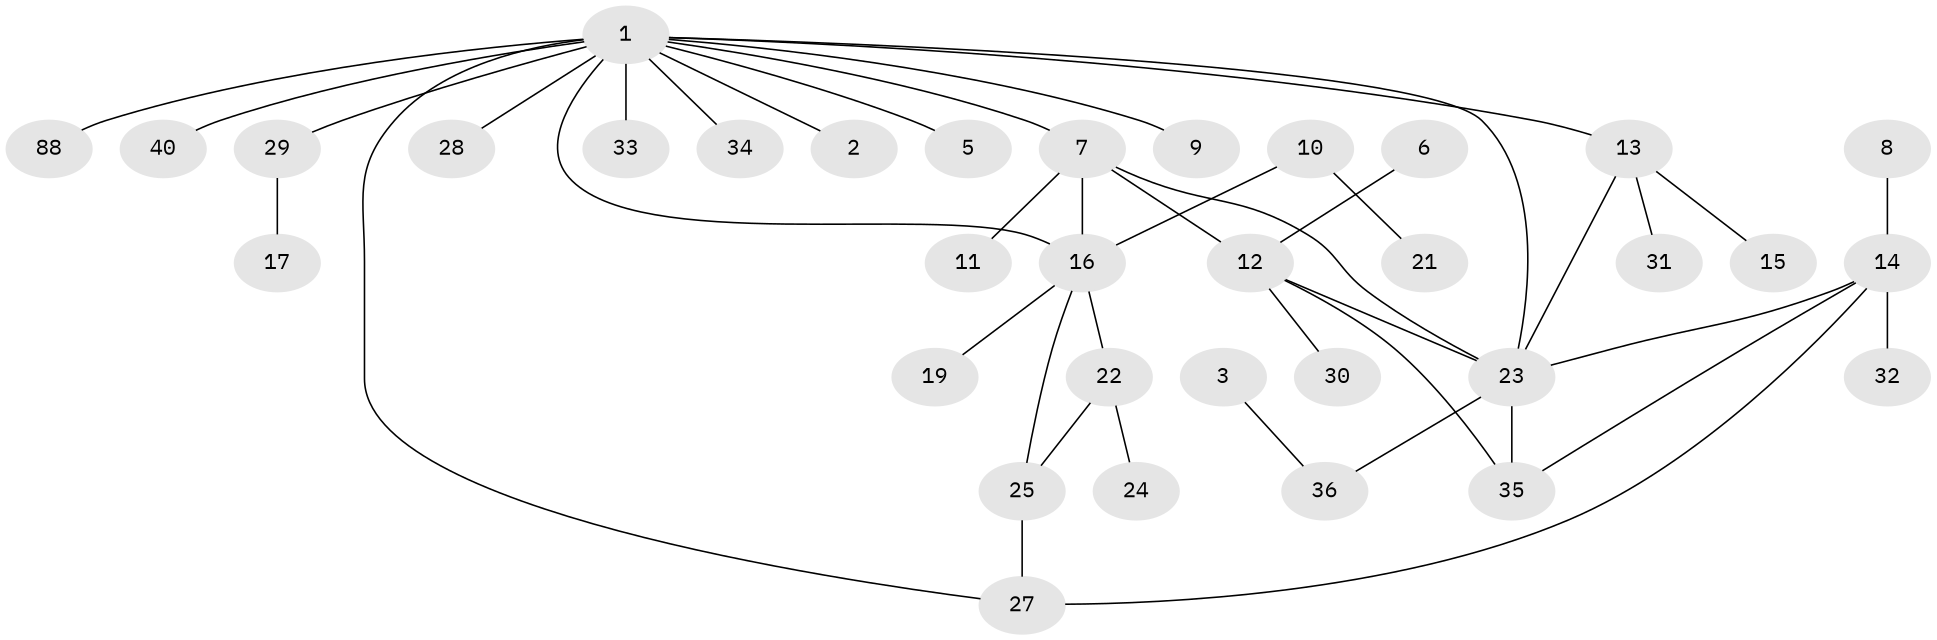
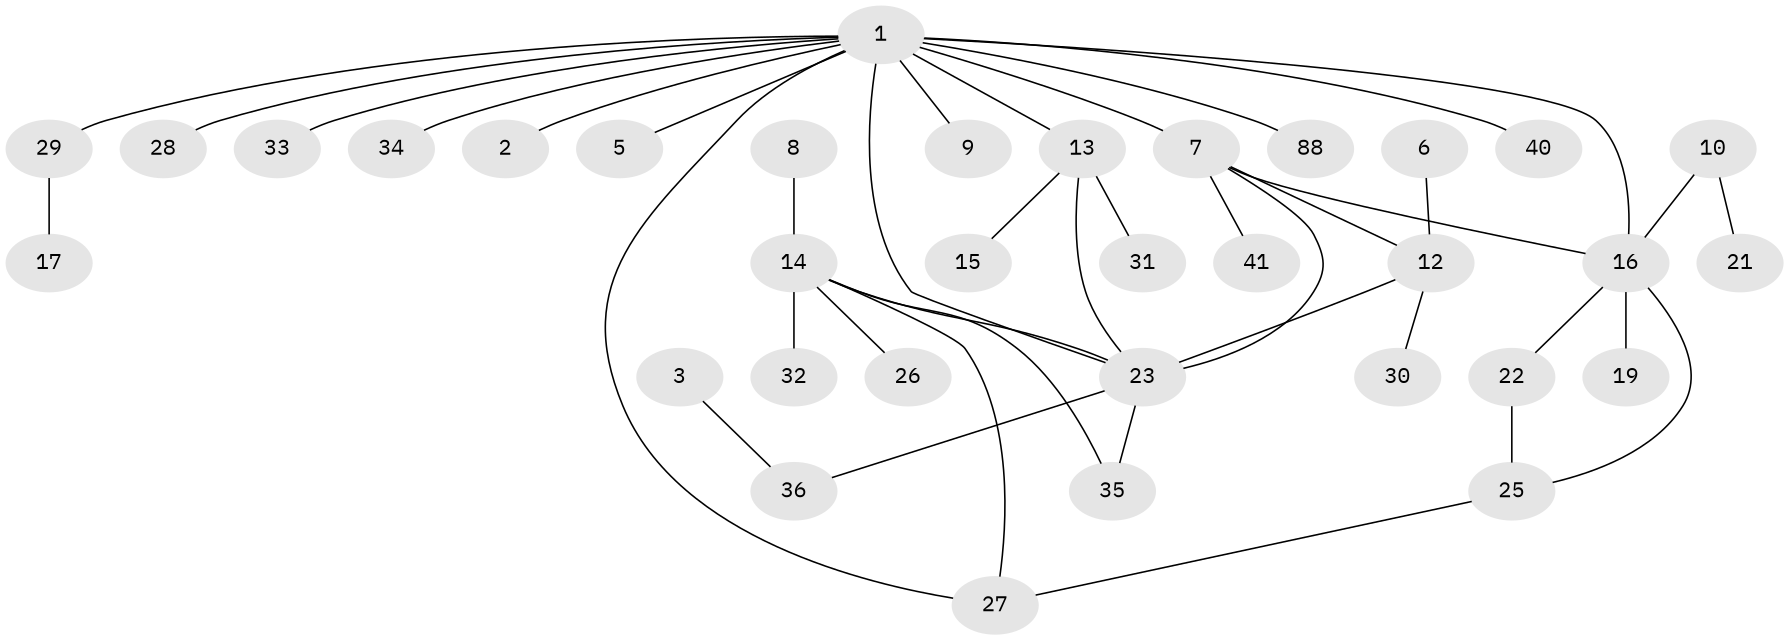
(968, 263) -> (1257, 263)
(1403, 357) -> none
none -> (908, 377)
(1136, 491) -> none
